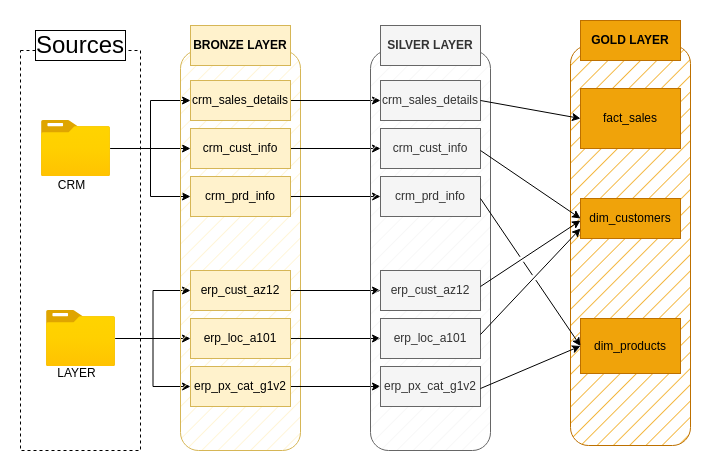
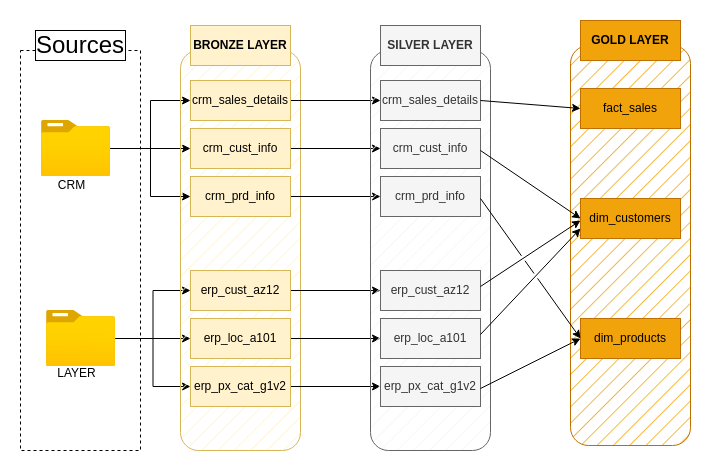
(631, 119) -> (631, 109)
(631, 346) -> (631, 339)
